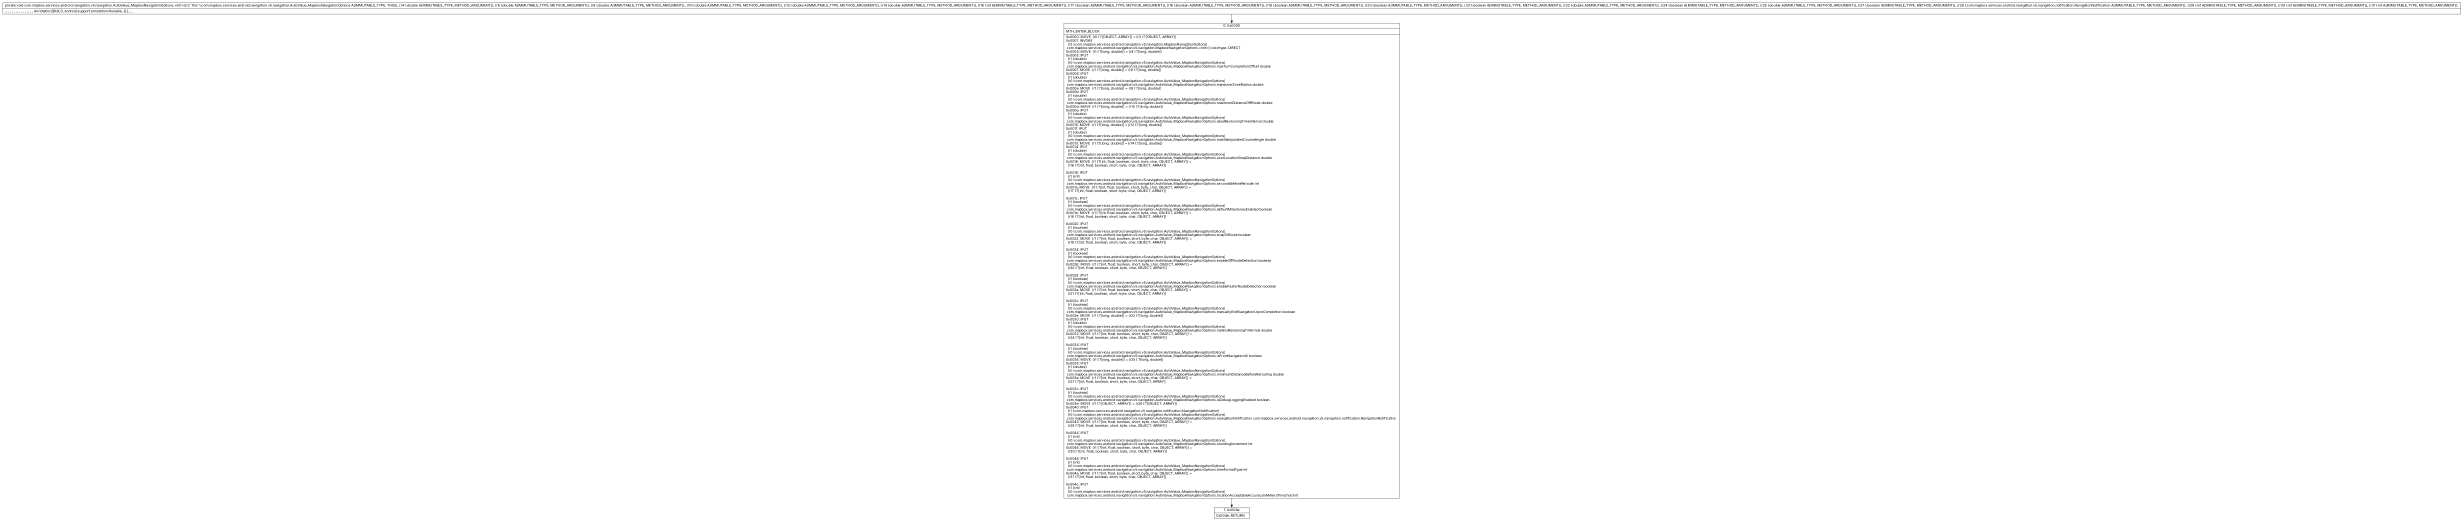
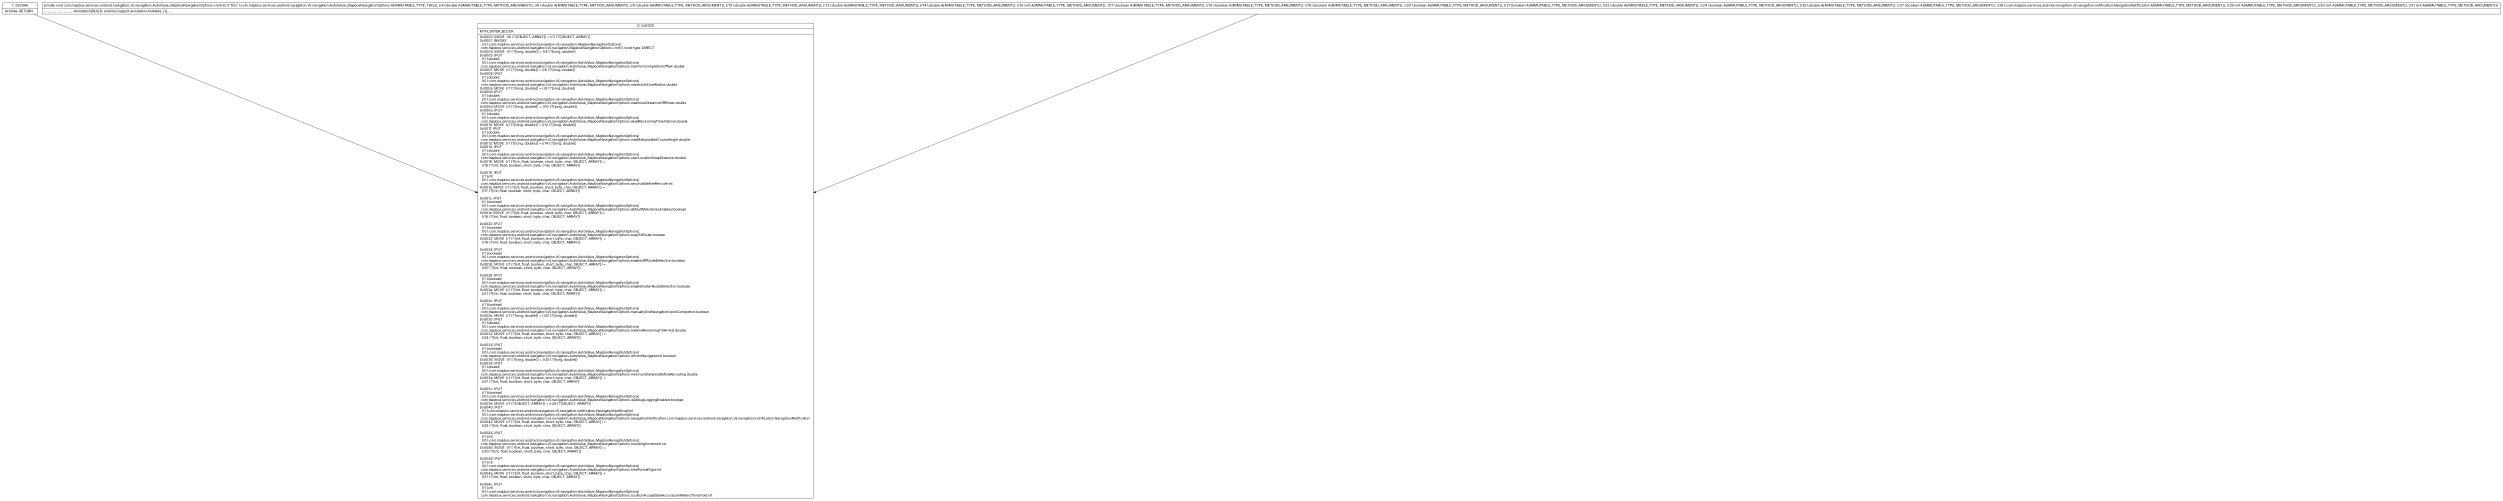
(1232, 502) -> (255, 103)
